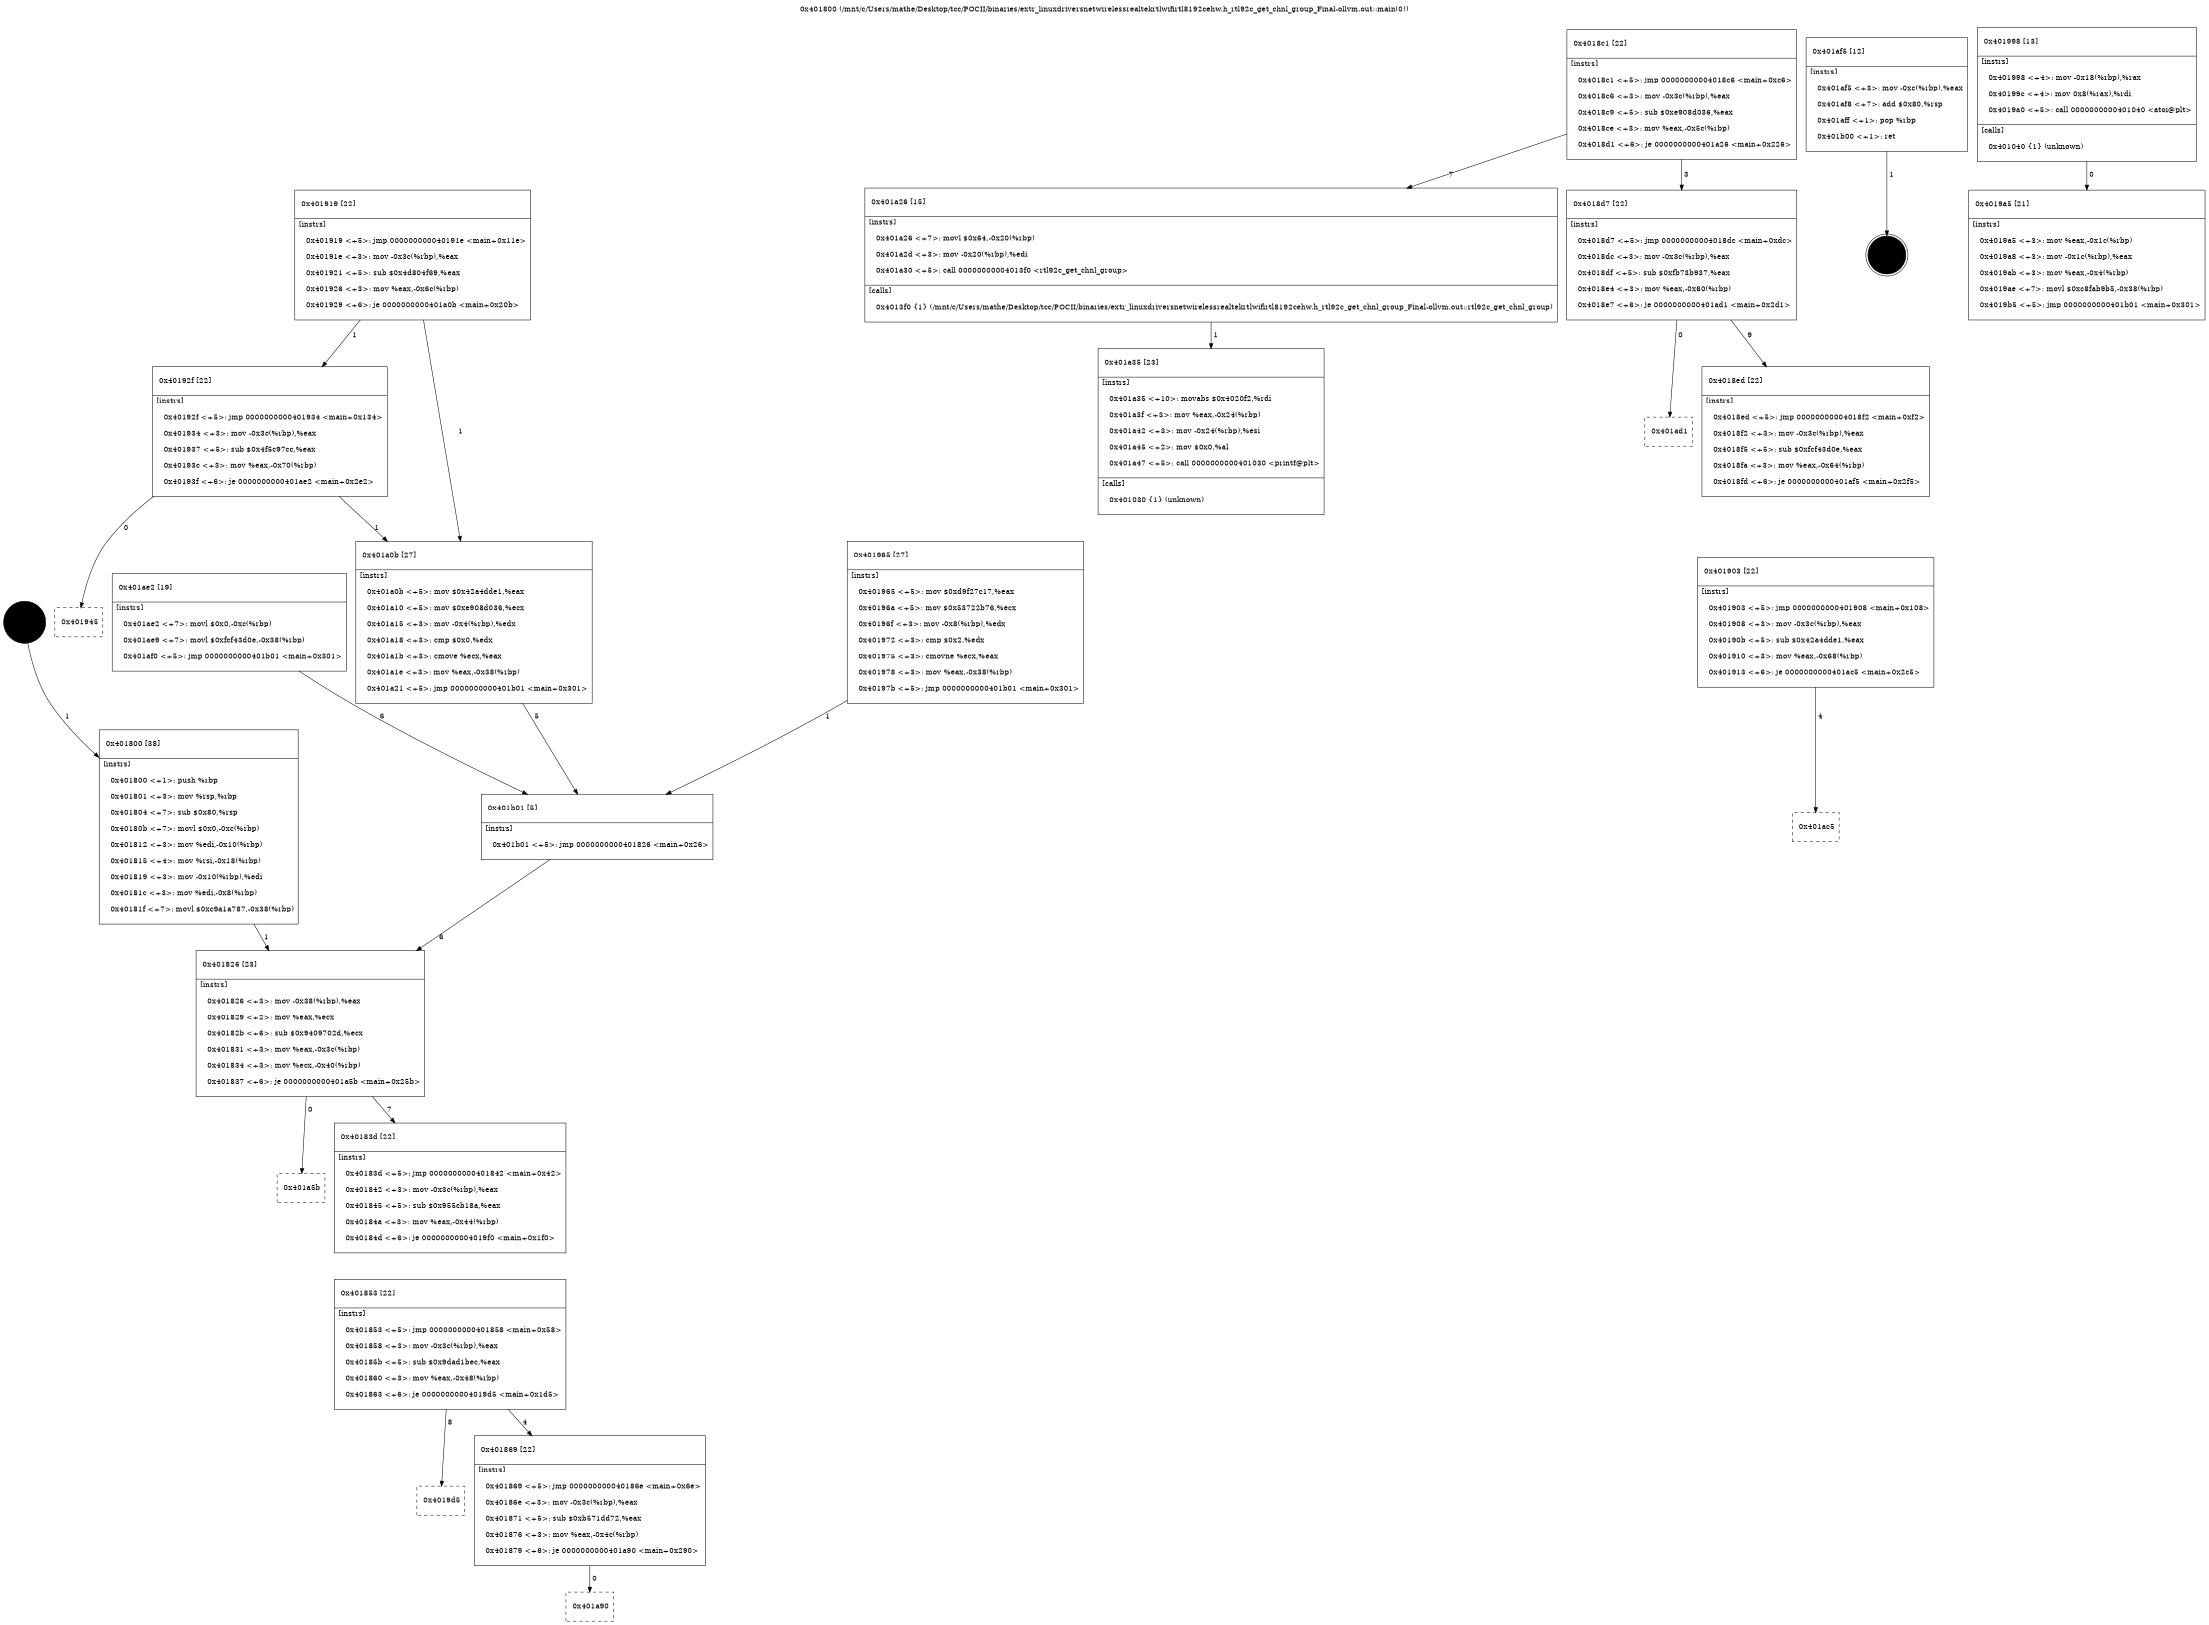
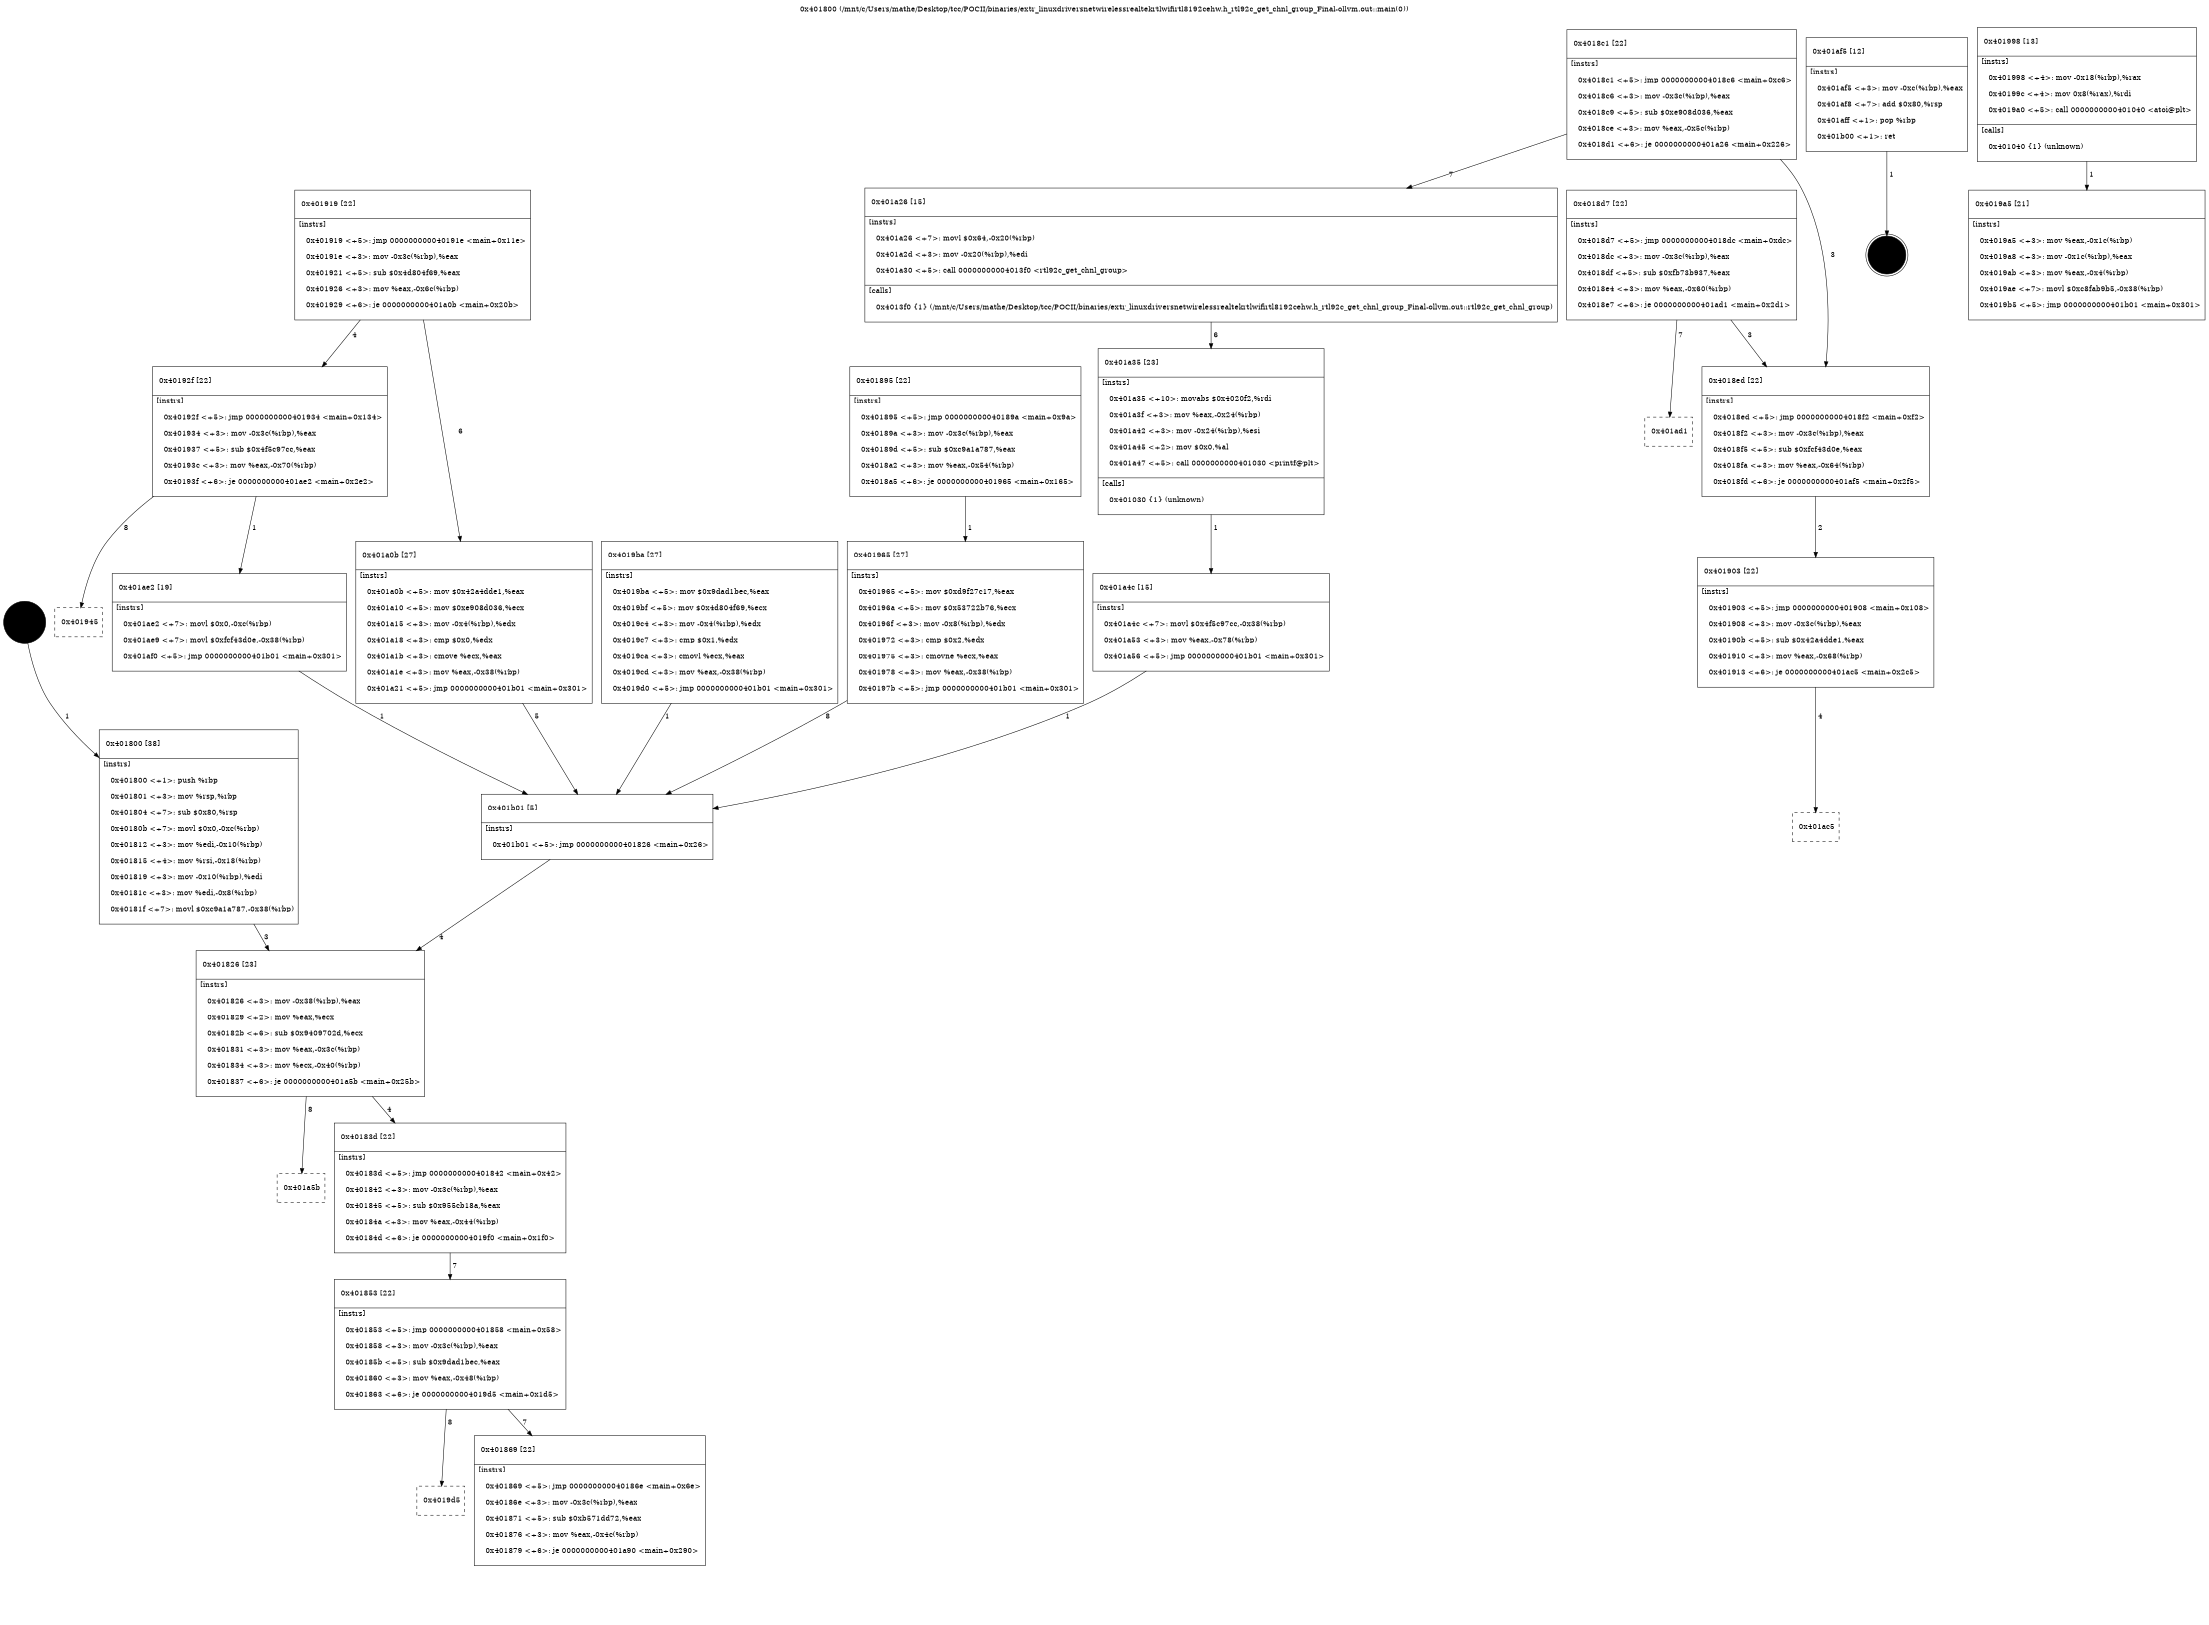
(1682, 172) -> (1823, 255)
(2091, 175) -> (2091, 175)
(353, 335) -> (353, 335)
(1215, 335) -> (1215, 335)
(1680, 335) -> (1680, 335)
(1749, 335) -> (1749, 335)
(459, 432) -> (459, 432)
none -> (965, 432)
(361, 517) -> (248, 532)
none -> (1816, 524)
(125, 528) -> (125, 528)
none -> (720, 622)
none -> (1211, 622)
(381, 717) -> (381, 717)
(827, 717) -> (827, 717)
(265, 937) -> (265, 937)
(440, 937) -> (440, 937)
(309, 1110) -> (309, 1110)
(388, 1110) -> (388, 1110)
none -> (450, 1264)
(524, 1422) -> (524, 1422)
(590, 1607) -> none
